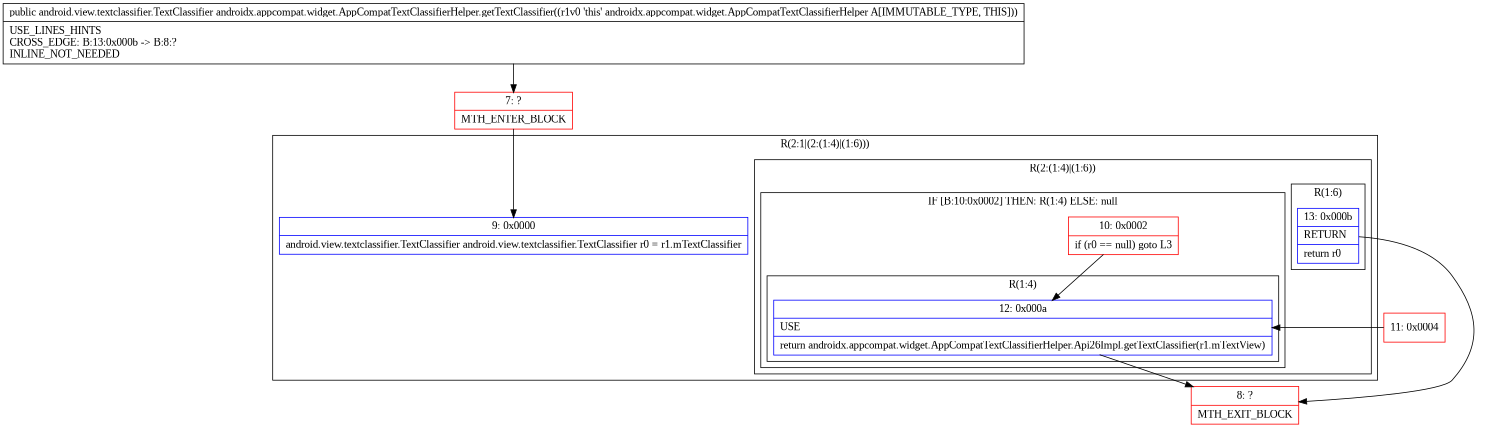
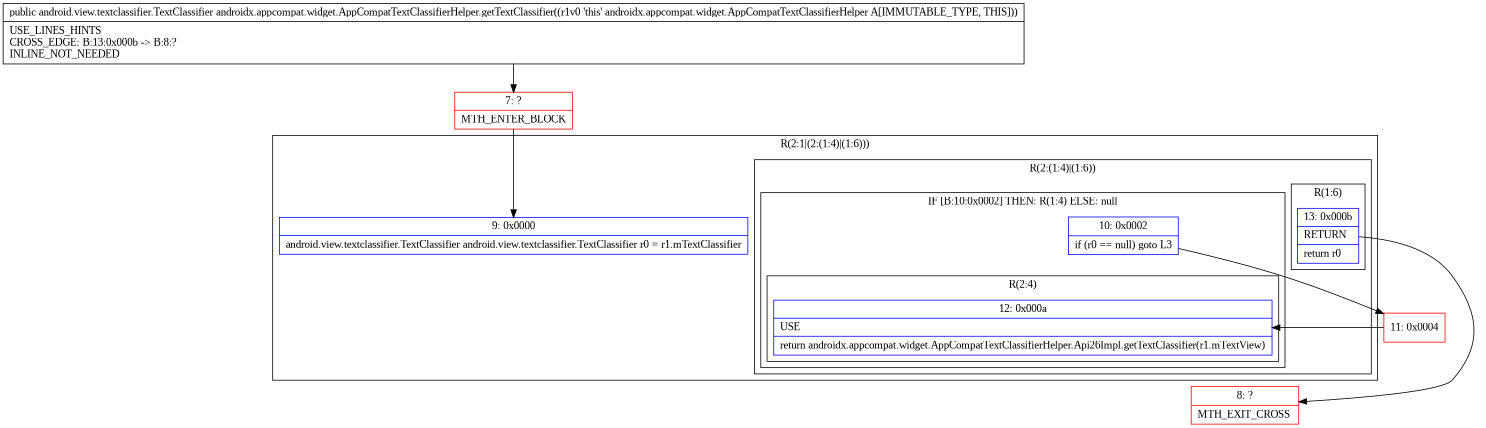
(1123, 236) -> (1123, 236)
(1085, 271) -> (1264, 270)
(1023, 285) -> (1023, 285)
(1143, 369) -> none
(1245, 414) -> (1244, 414)
